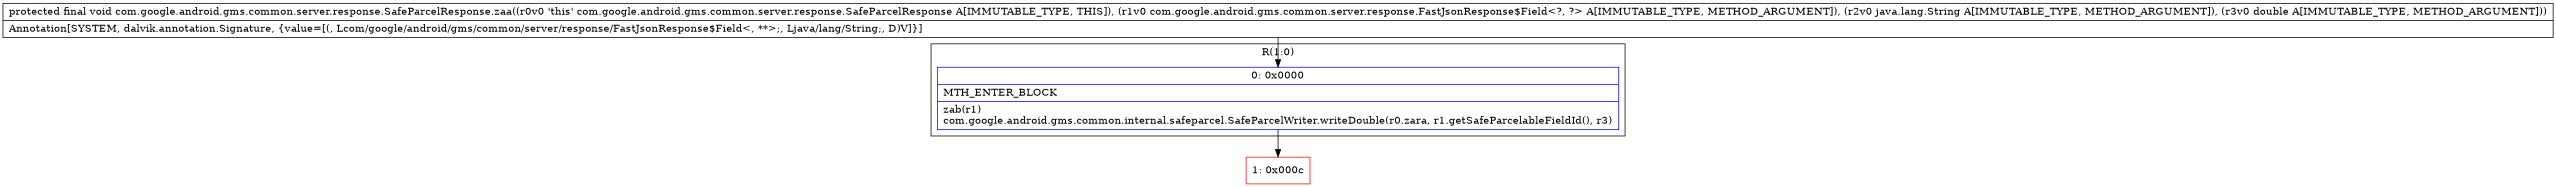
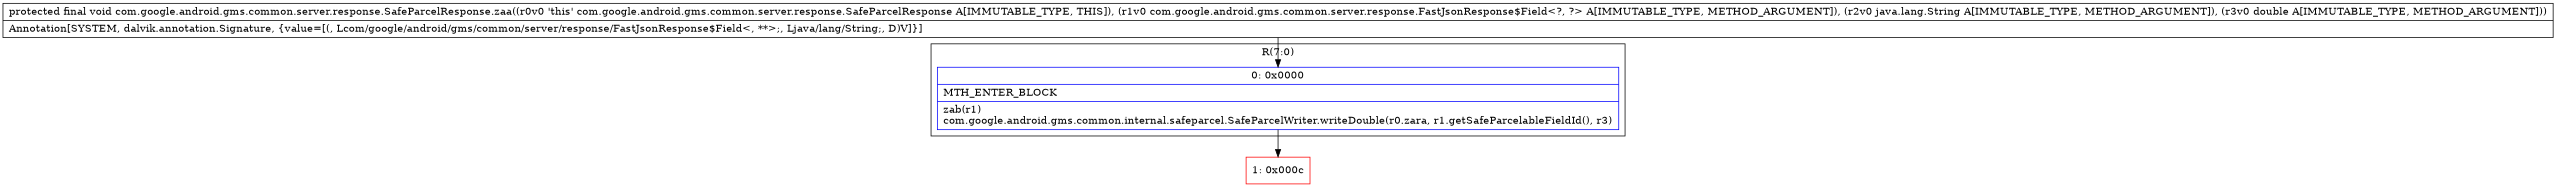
(1278, 52) -> (1278, 52)
